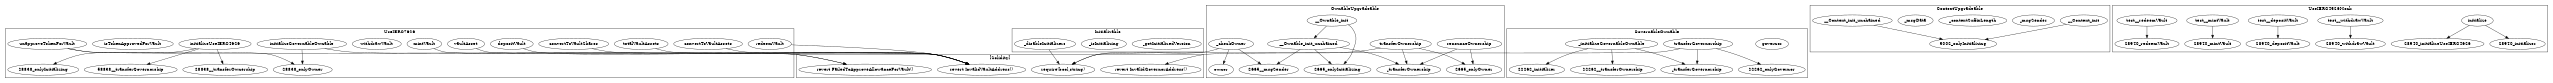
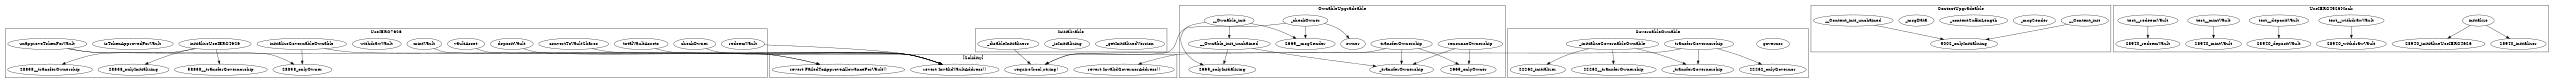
(708, 44) -> (695, 44)
(1290, 56) -> (1273, 28)
